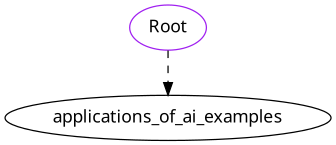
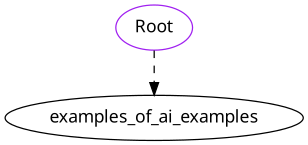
(168, 118) -> (154, 118)
